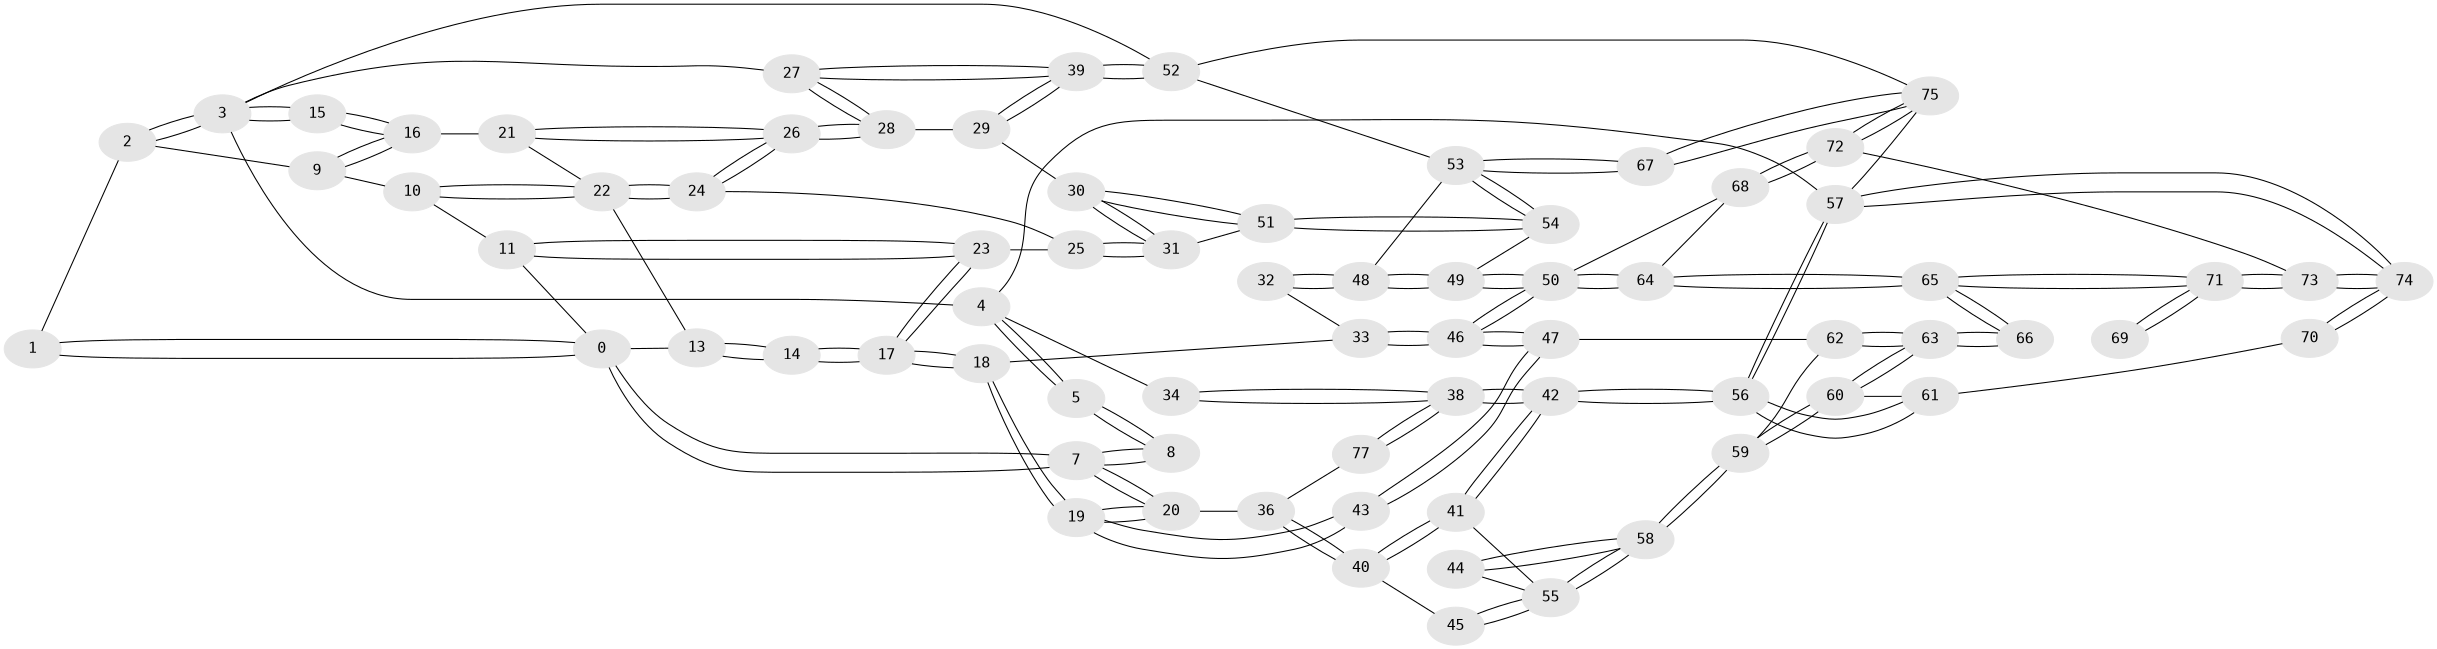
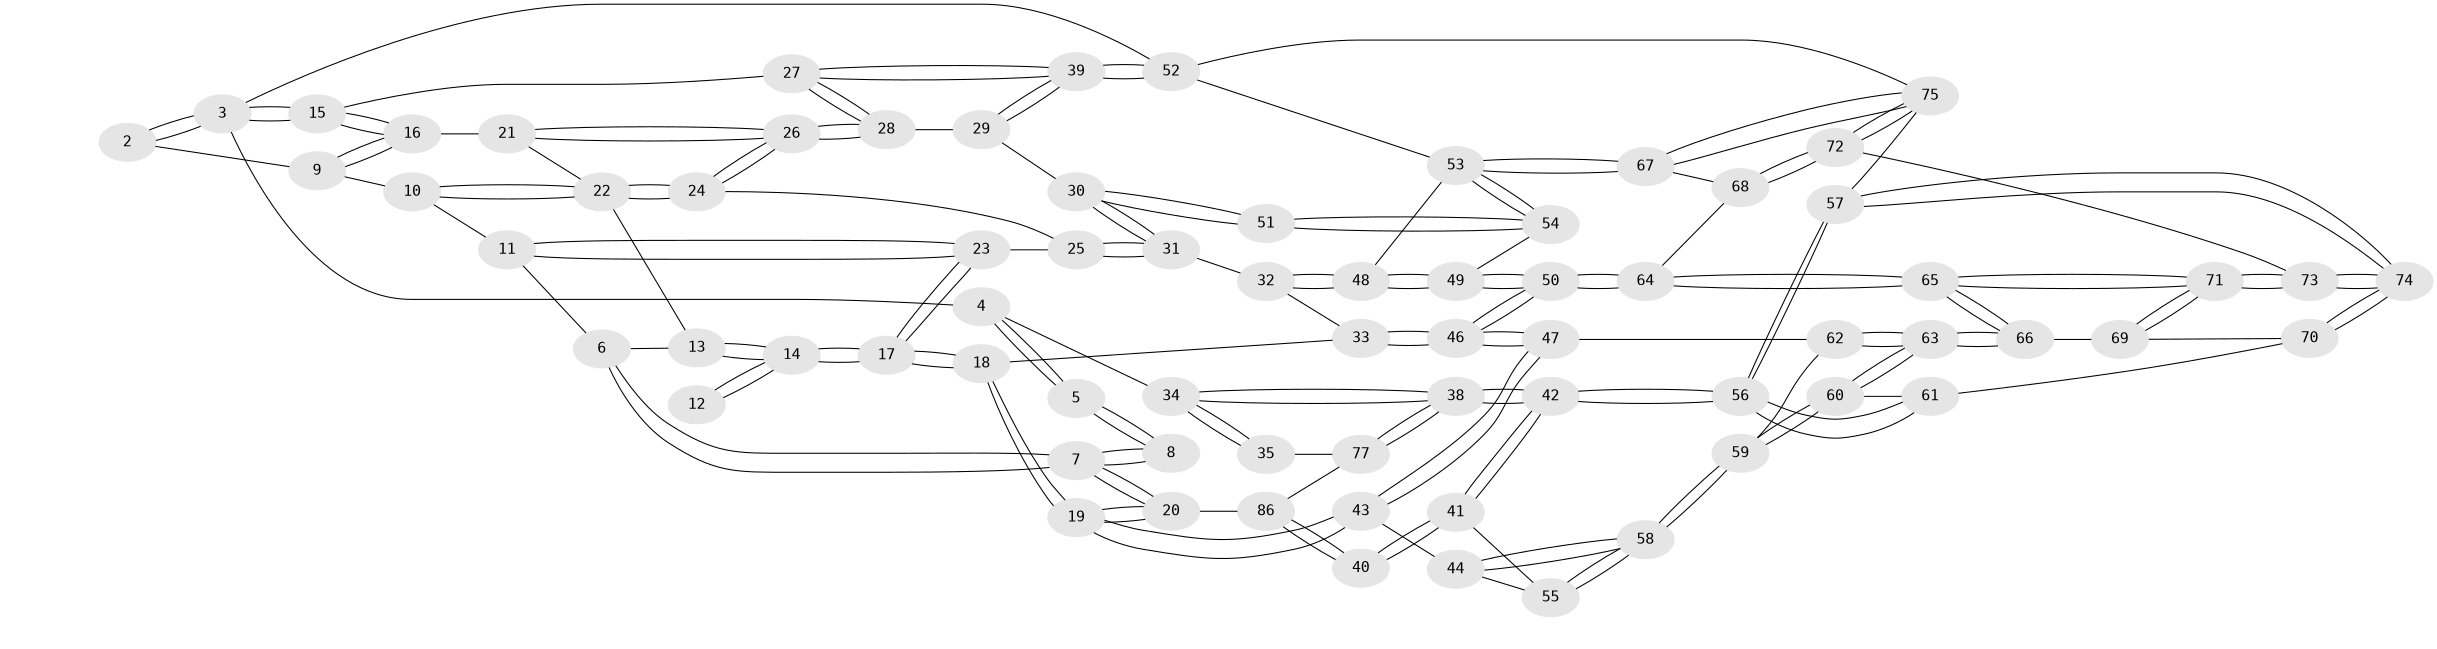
(502, 62) -> (553, 84)
(1362, 120) -> none
(1646, 235) -> (1693, 177)
(1219, 237) -> (1219, 266)
none -> (2073, 339)
none -> (2215, 339)
(33, 349) -> none
(602, 349) -> (602, 349)
none -> (697, 405)
none -> (1266, 454)
(1266, 511) -> (1266, 511)
none -> (1420, 548)
(1456, 626) -> none
